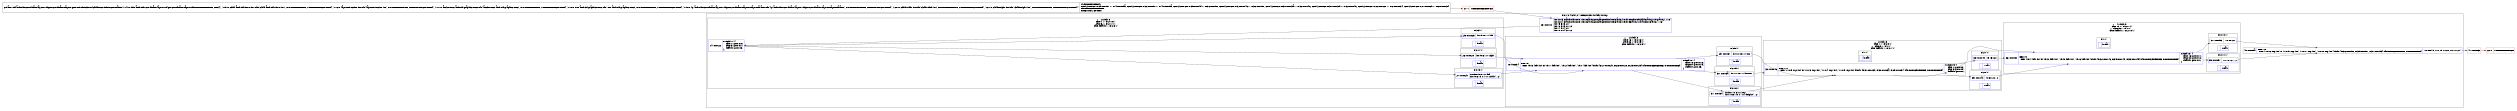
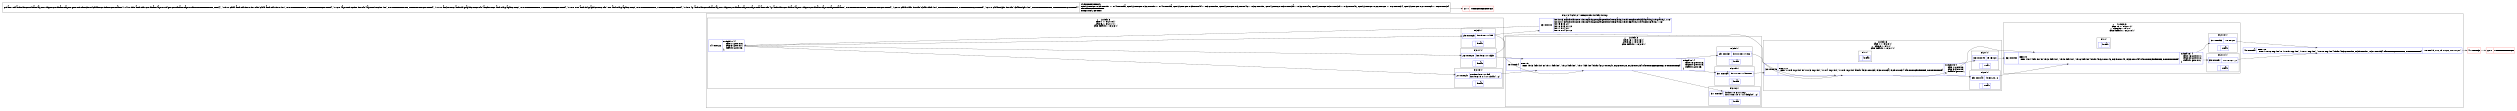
(1524, 14) -> (1516, 33)
(1791, 83) -> (1673, 35)
